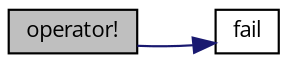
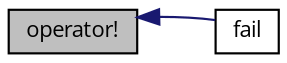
(165, 46) -> (187, 18)
